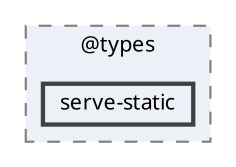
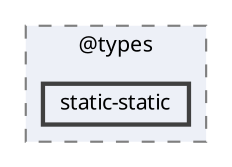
(118, 104) -> (116, 104)
